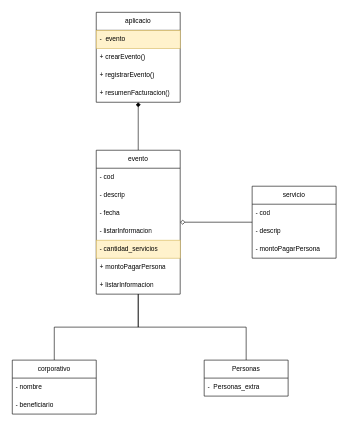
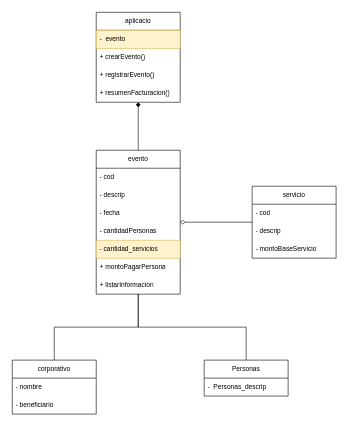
(132, 231) -> (131, 231)
(290, 249) -> (288, 249)
(238, 387) -> (241, 387)
